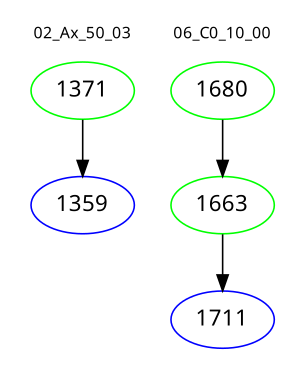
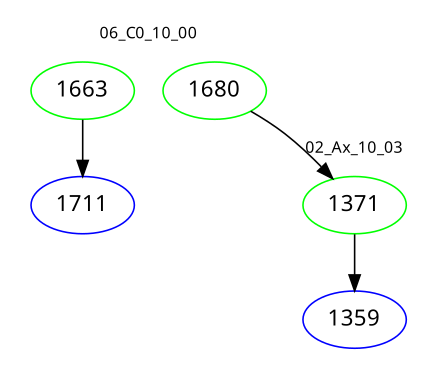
(83, 34) -> (355, 149)
(223, 140) -> (302, 148)
